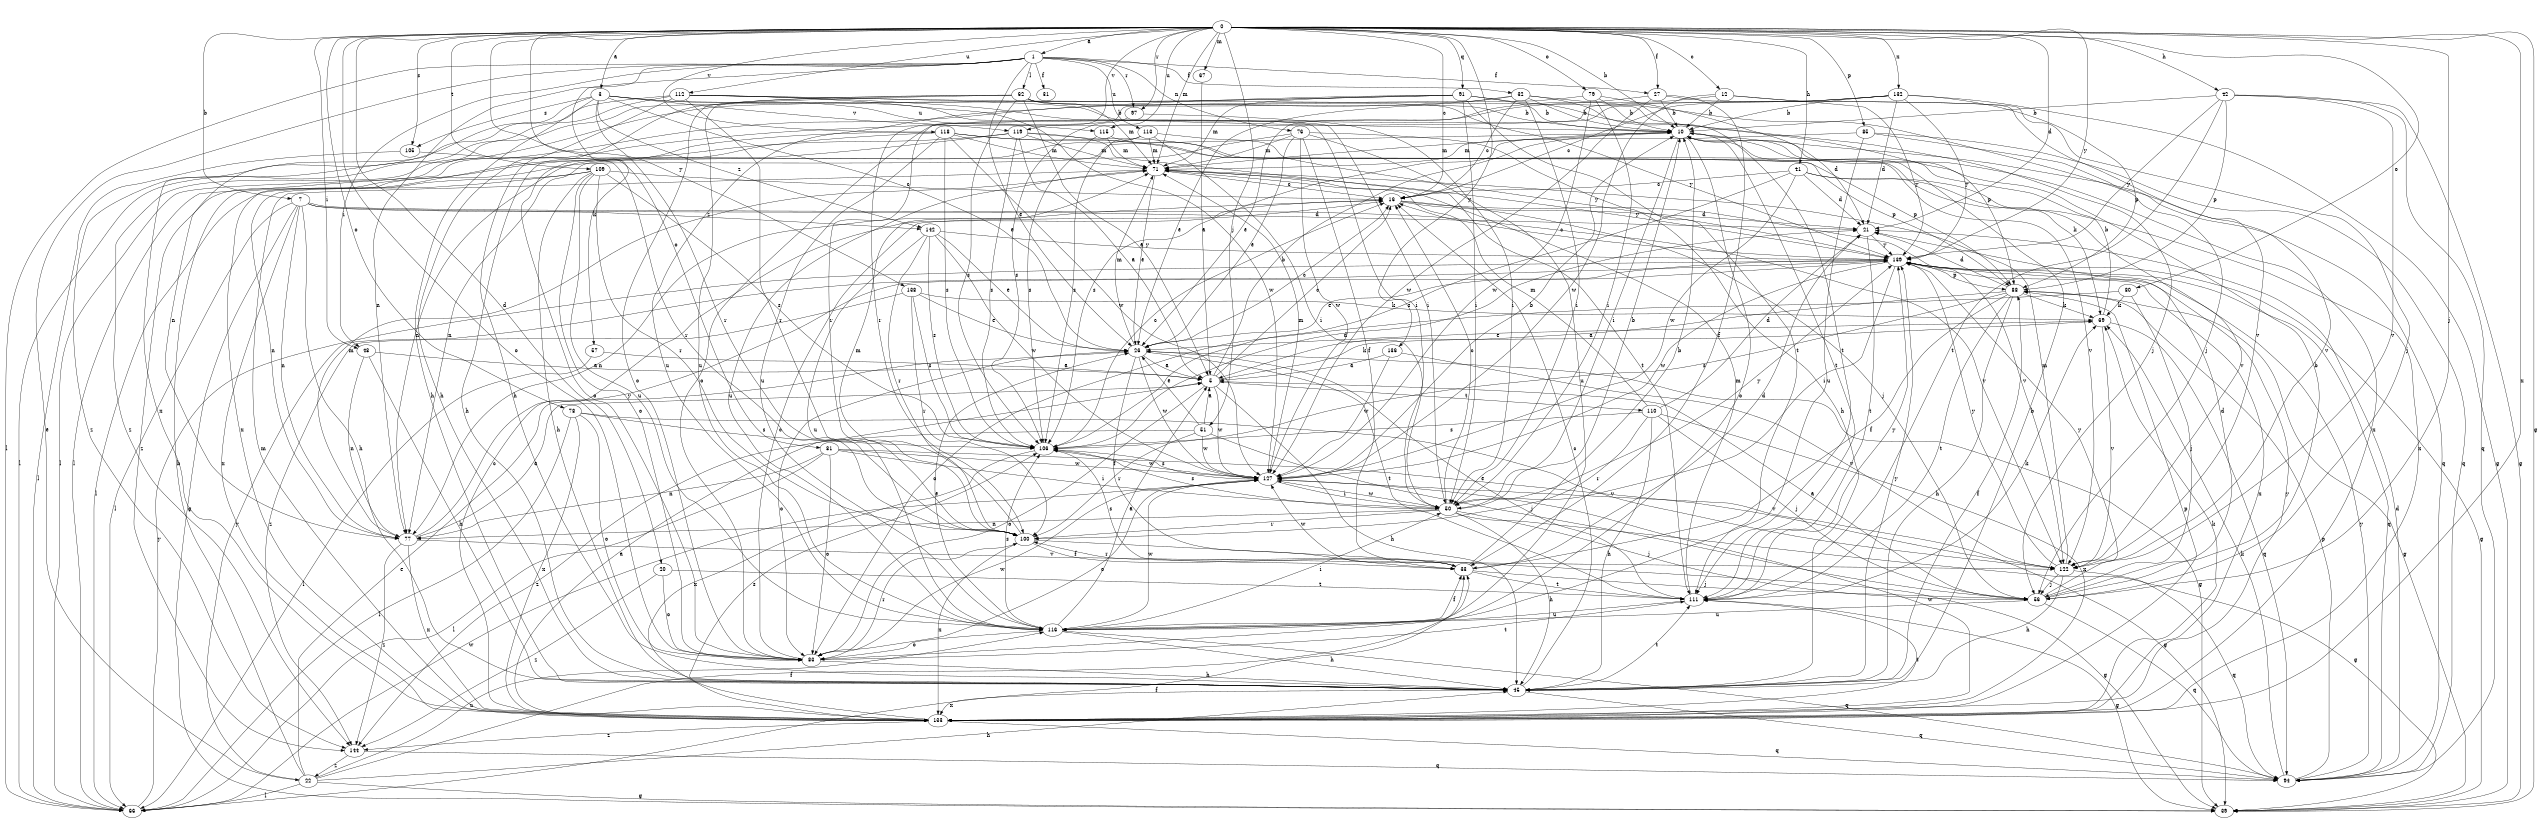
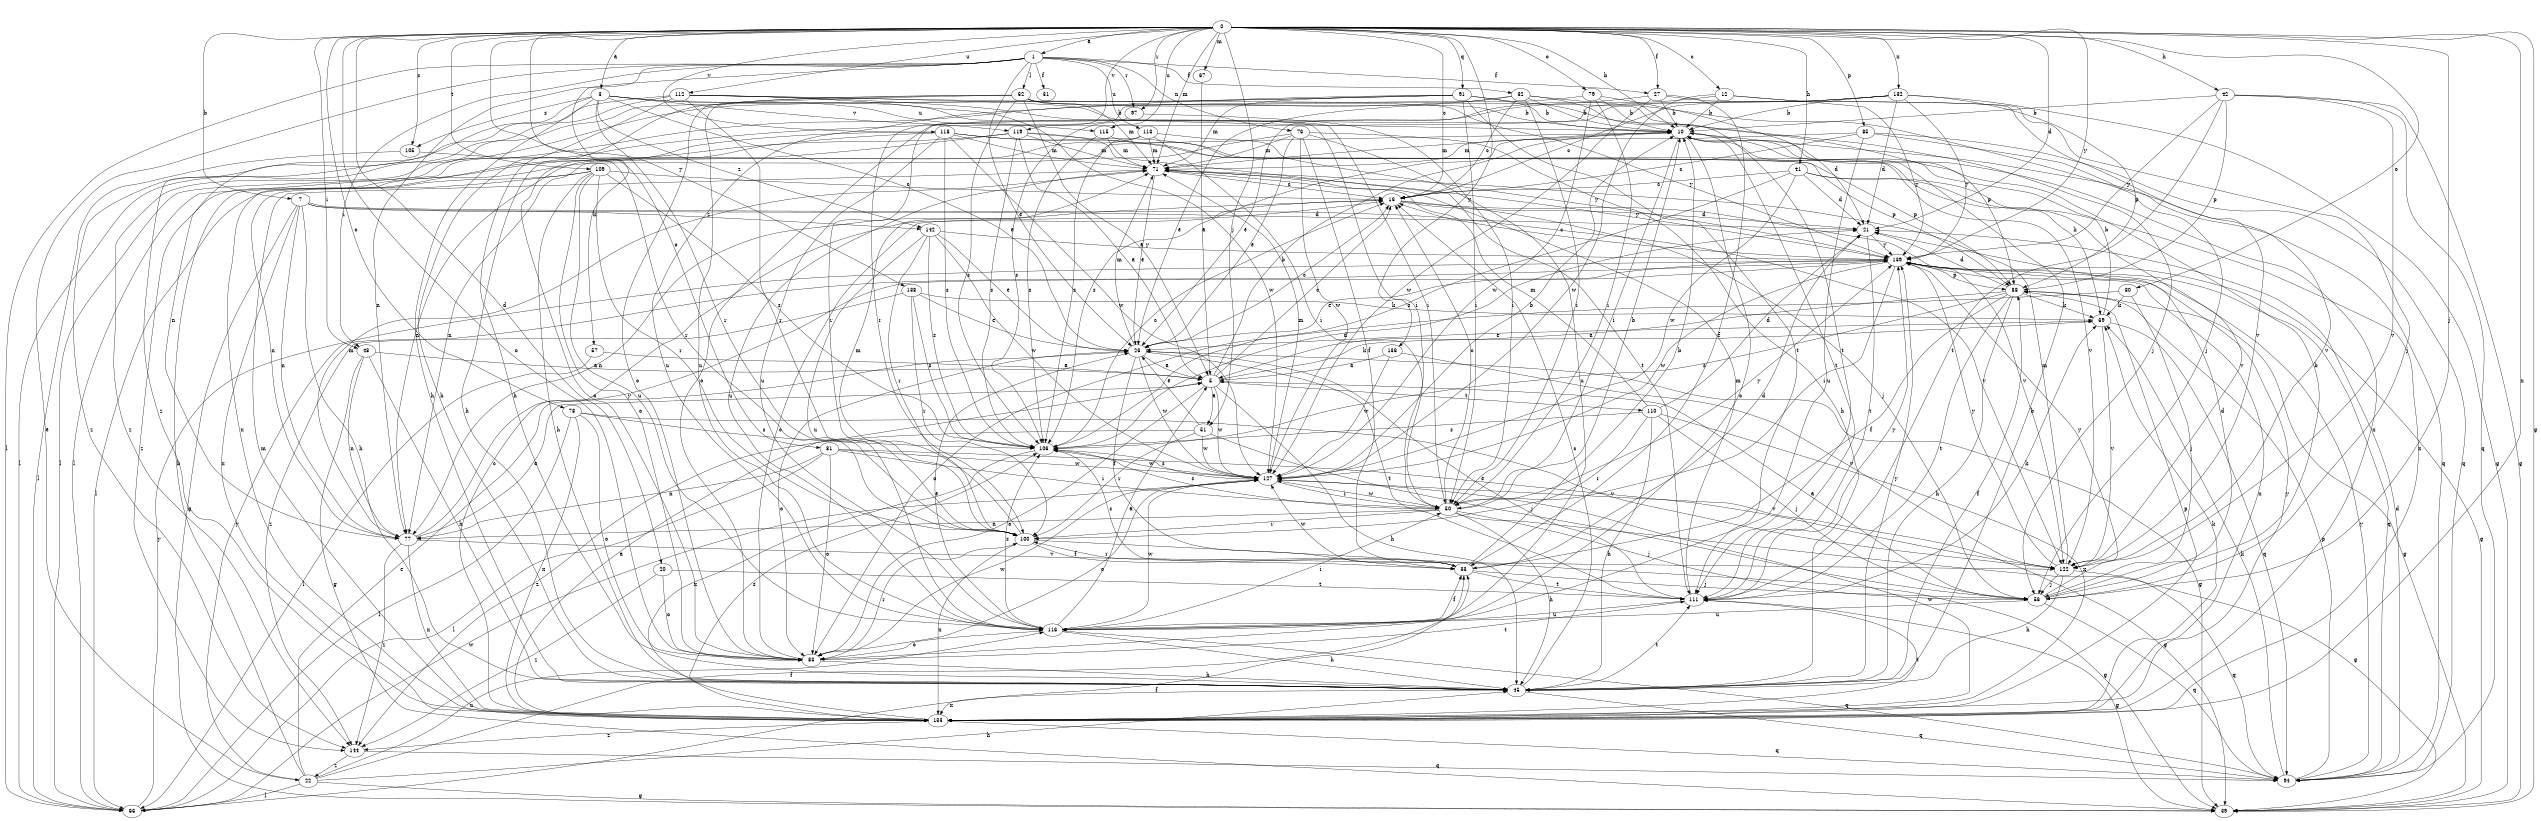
none -> (1631, 172)
(1207, 407) -> (1213, 405)
(161, 411) -> (161, 411)
(122, 481) -> none
none -> (1117, 758)
